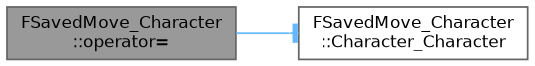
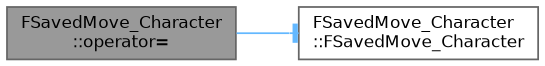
(413, 33) -> (418, 33)
